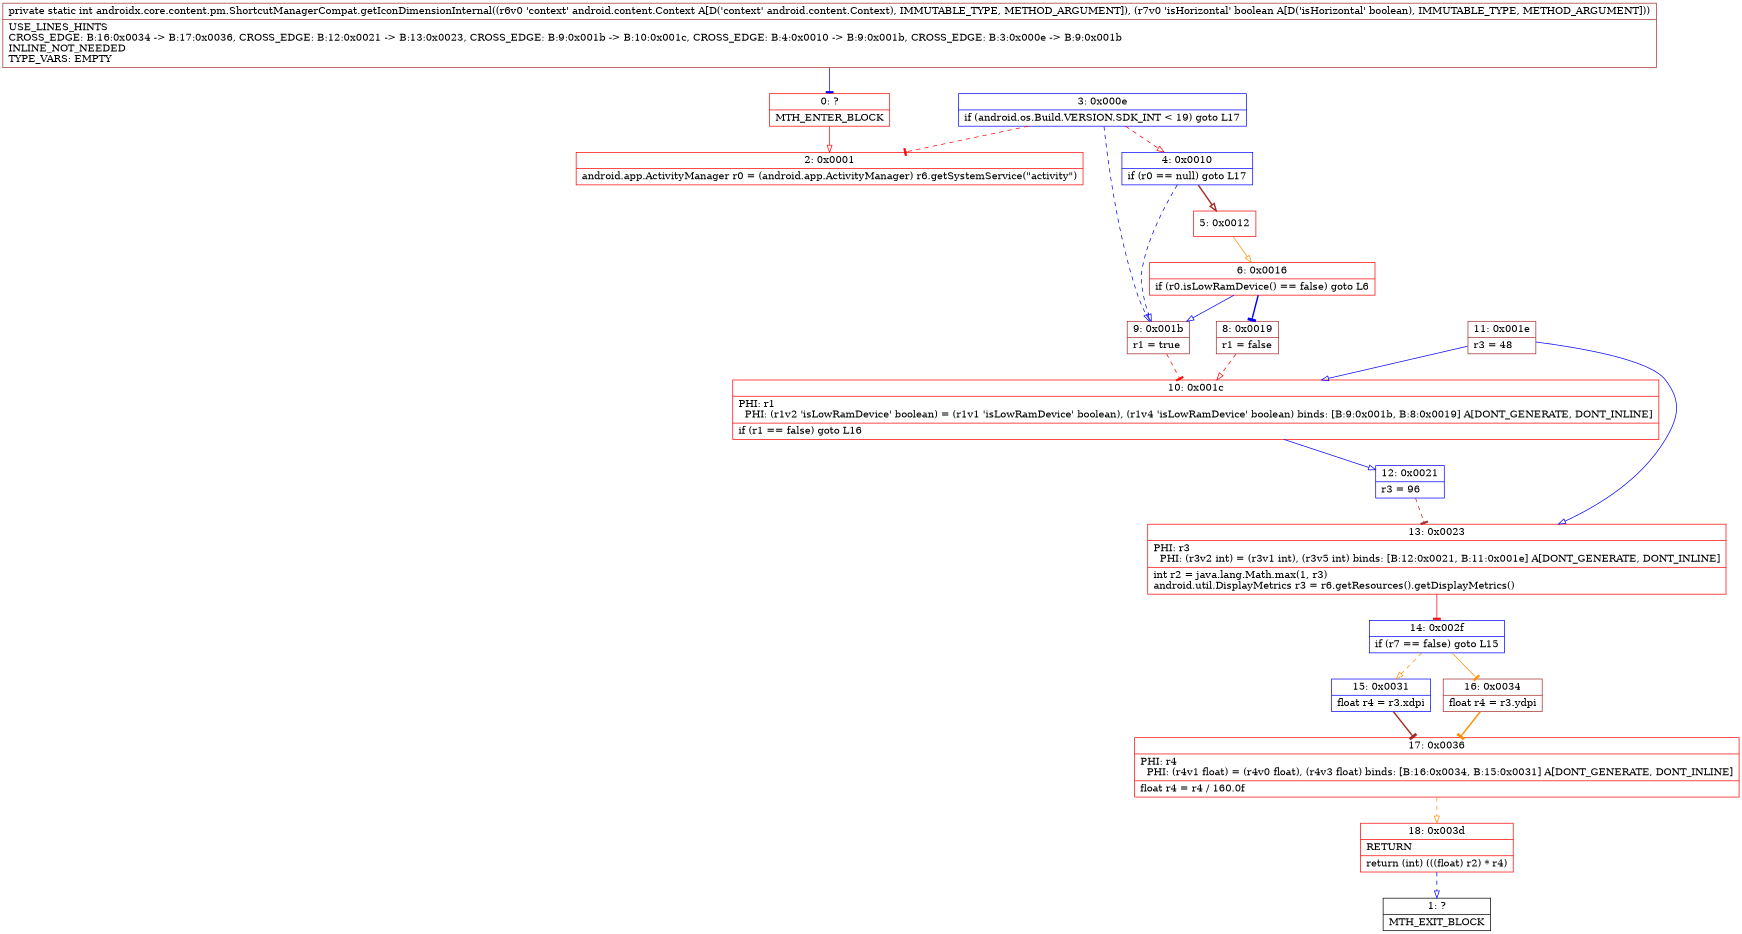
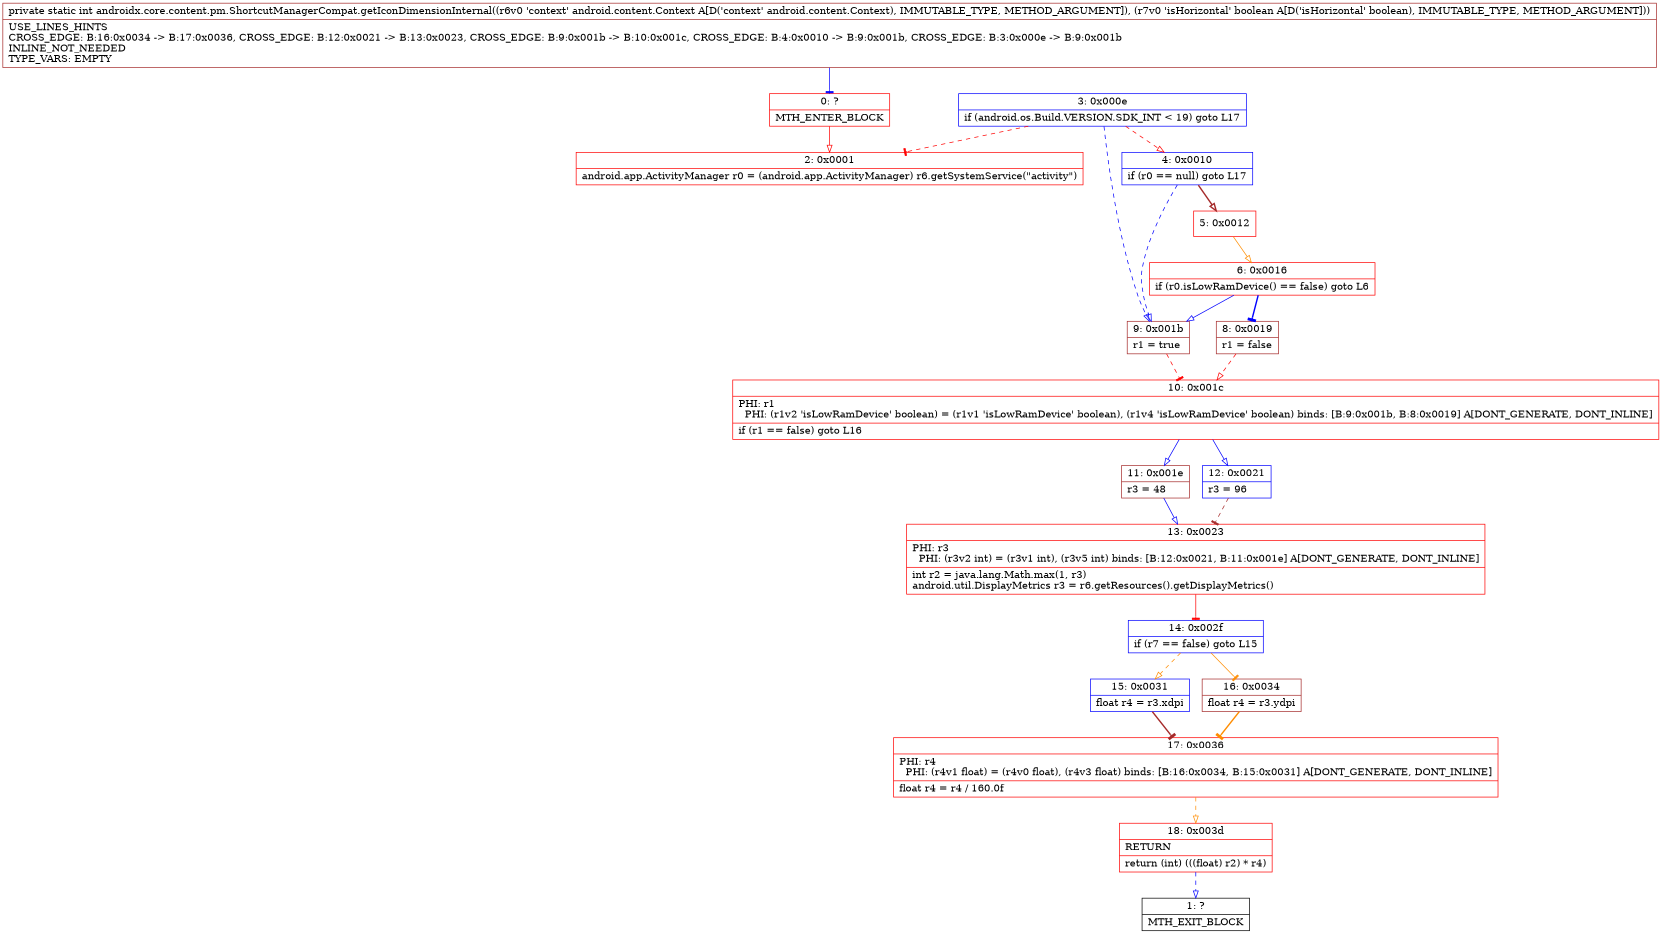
(1398, 362) -> (1174, 449)
